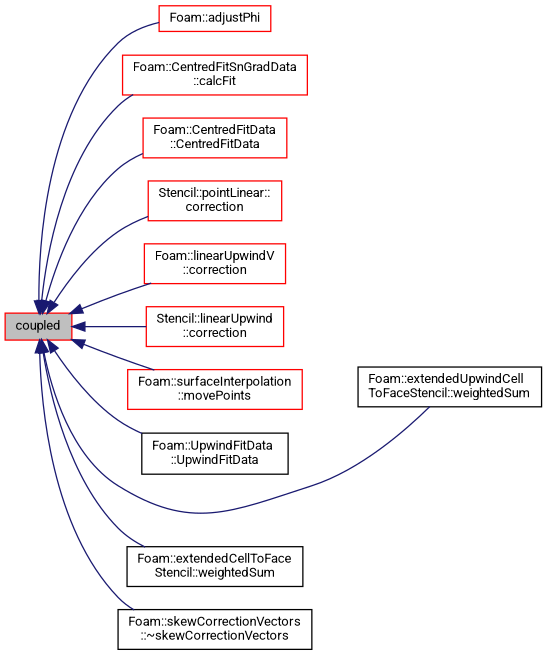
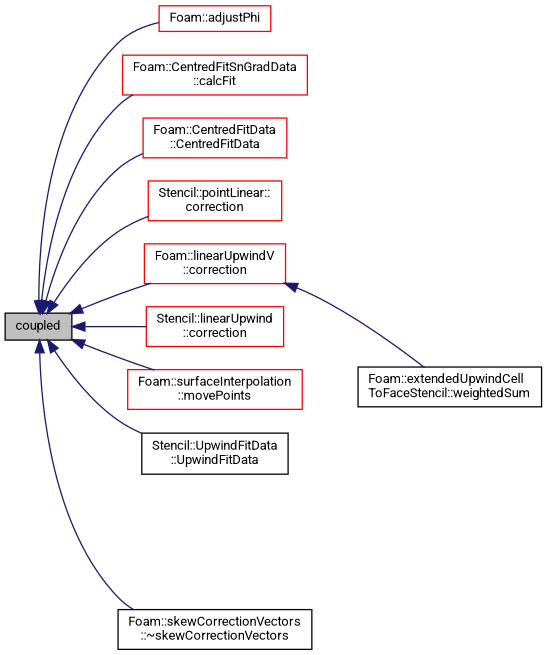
(38, 327) -> (38, 327)
(215, 454) -> (215, 454)
(208, 513) -> (363, 324)
(215, 567) -> none
